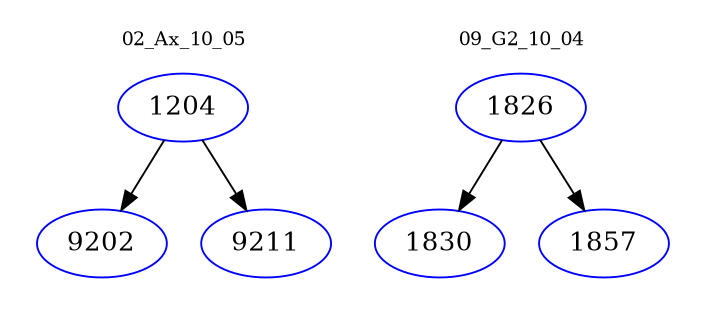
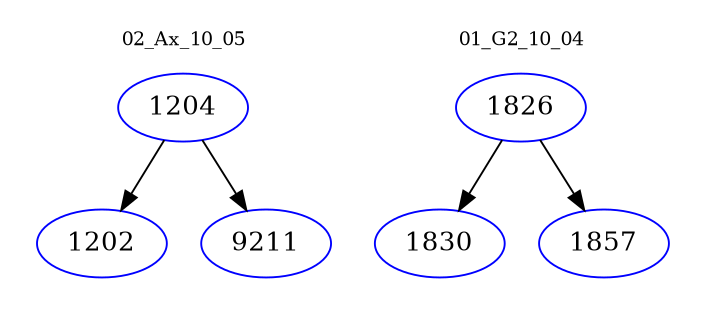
(522, 41) -> (522, 41)
(102, 243) -> (102, 243)
